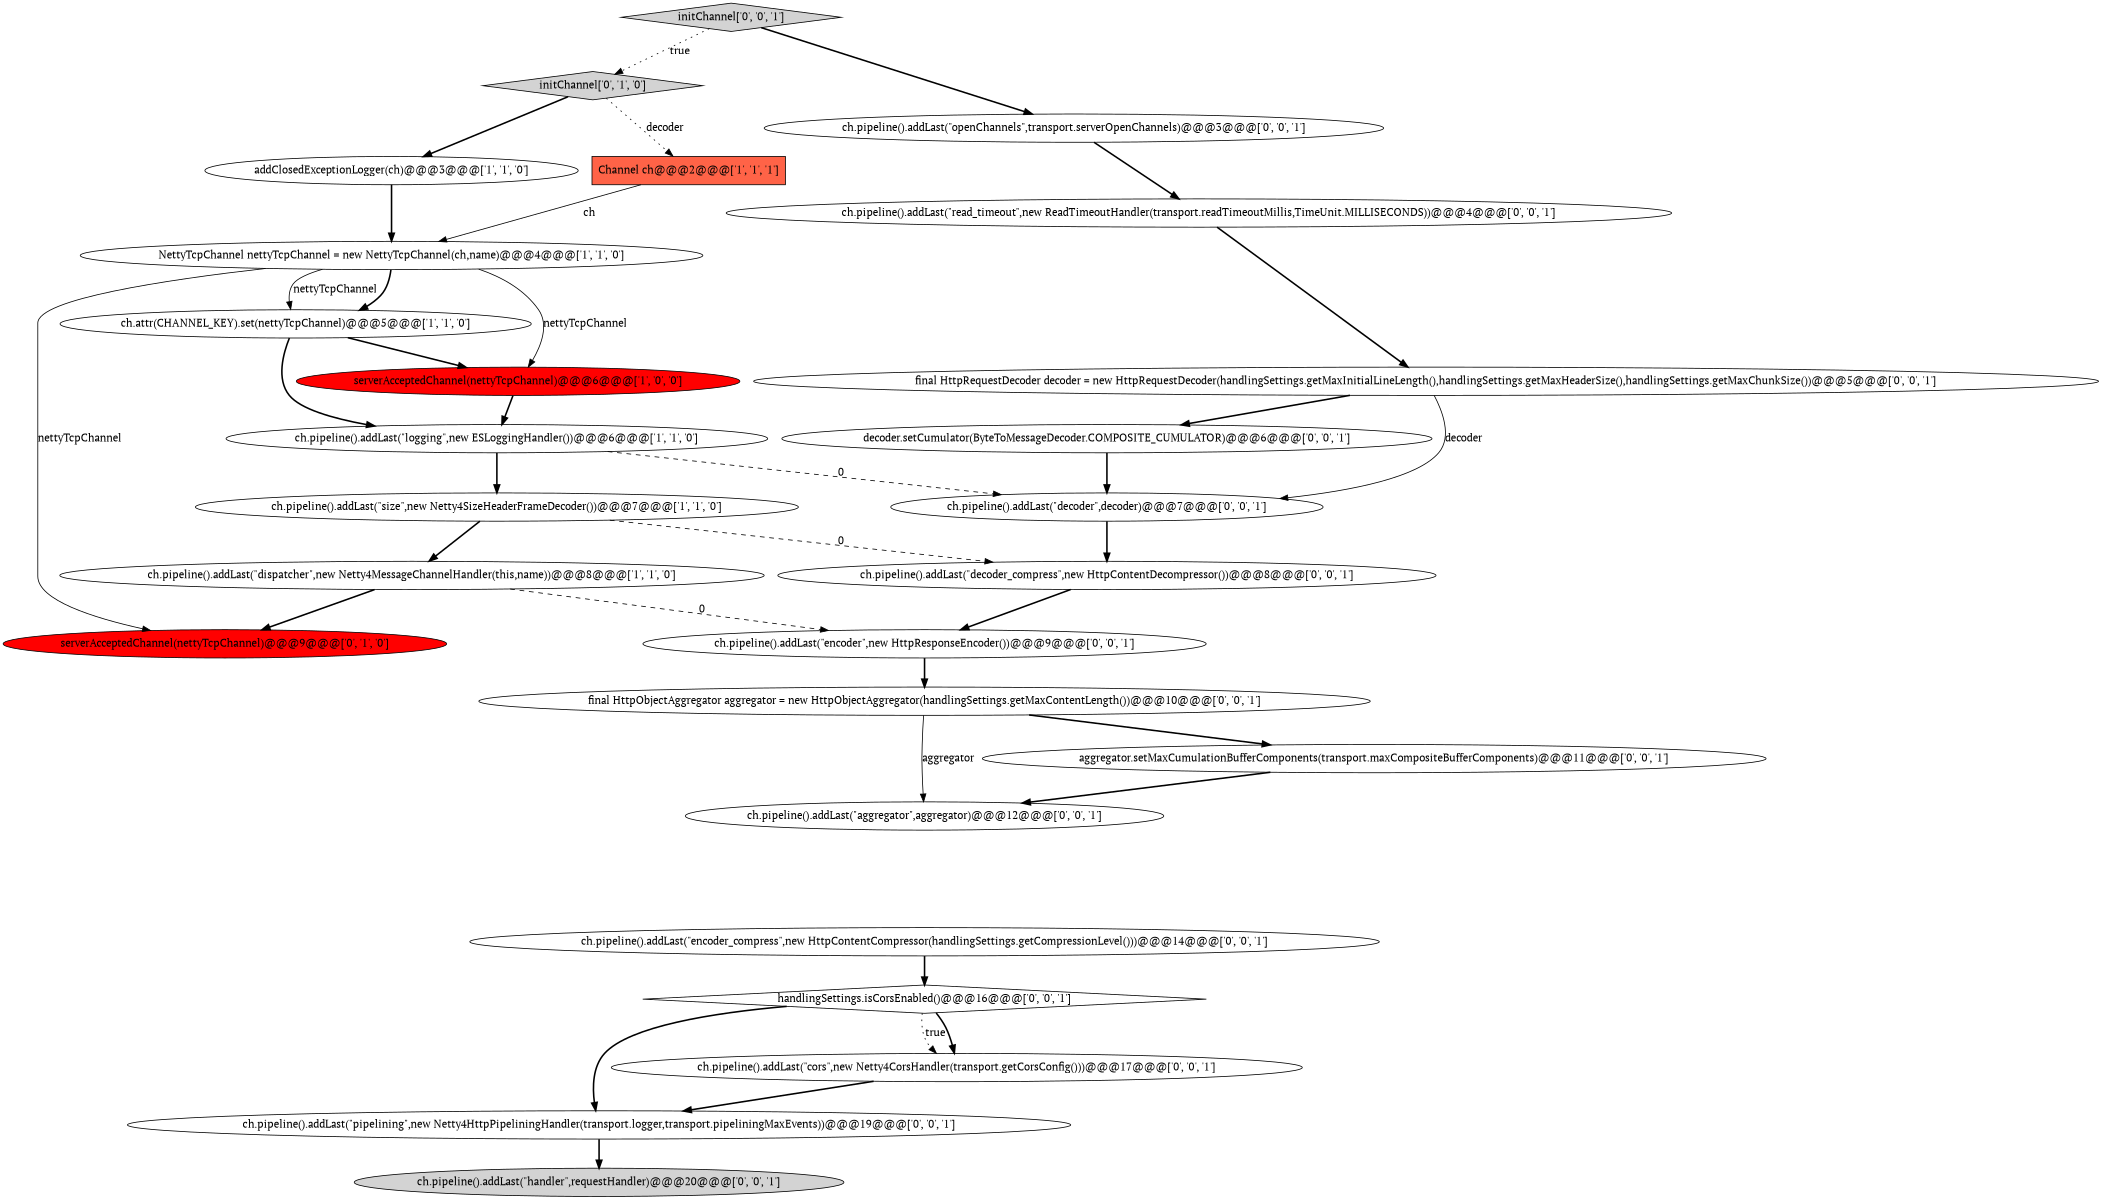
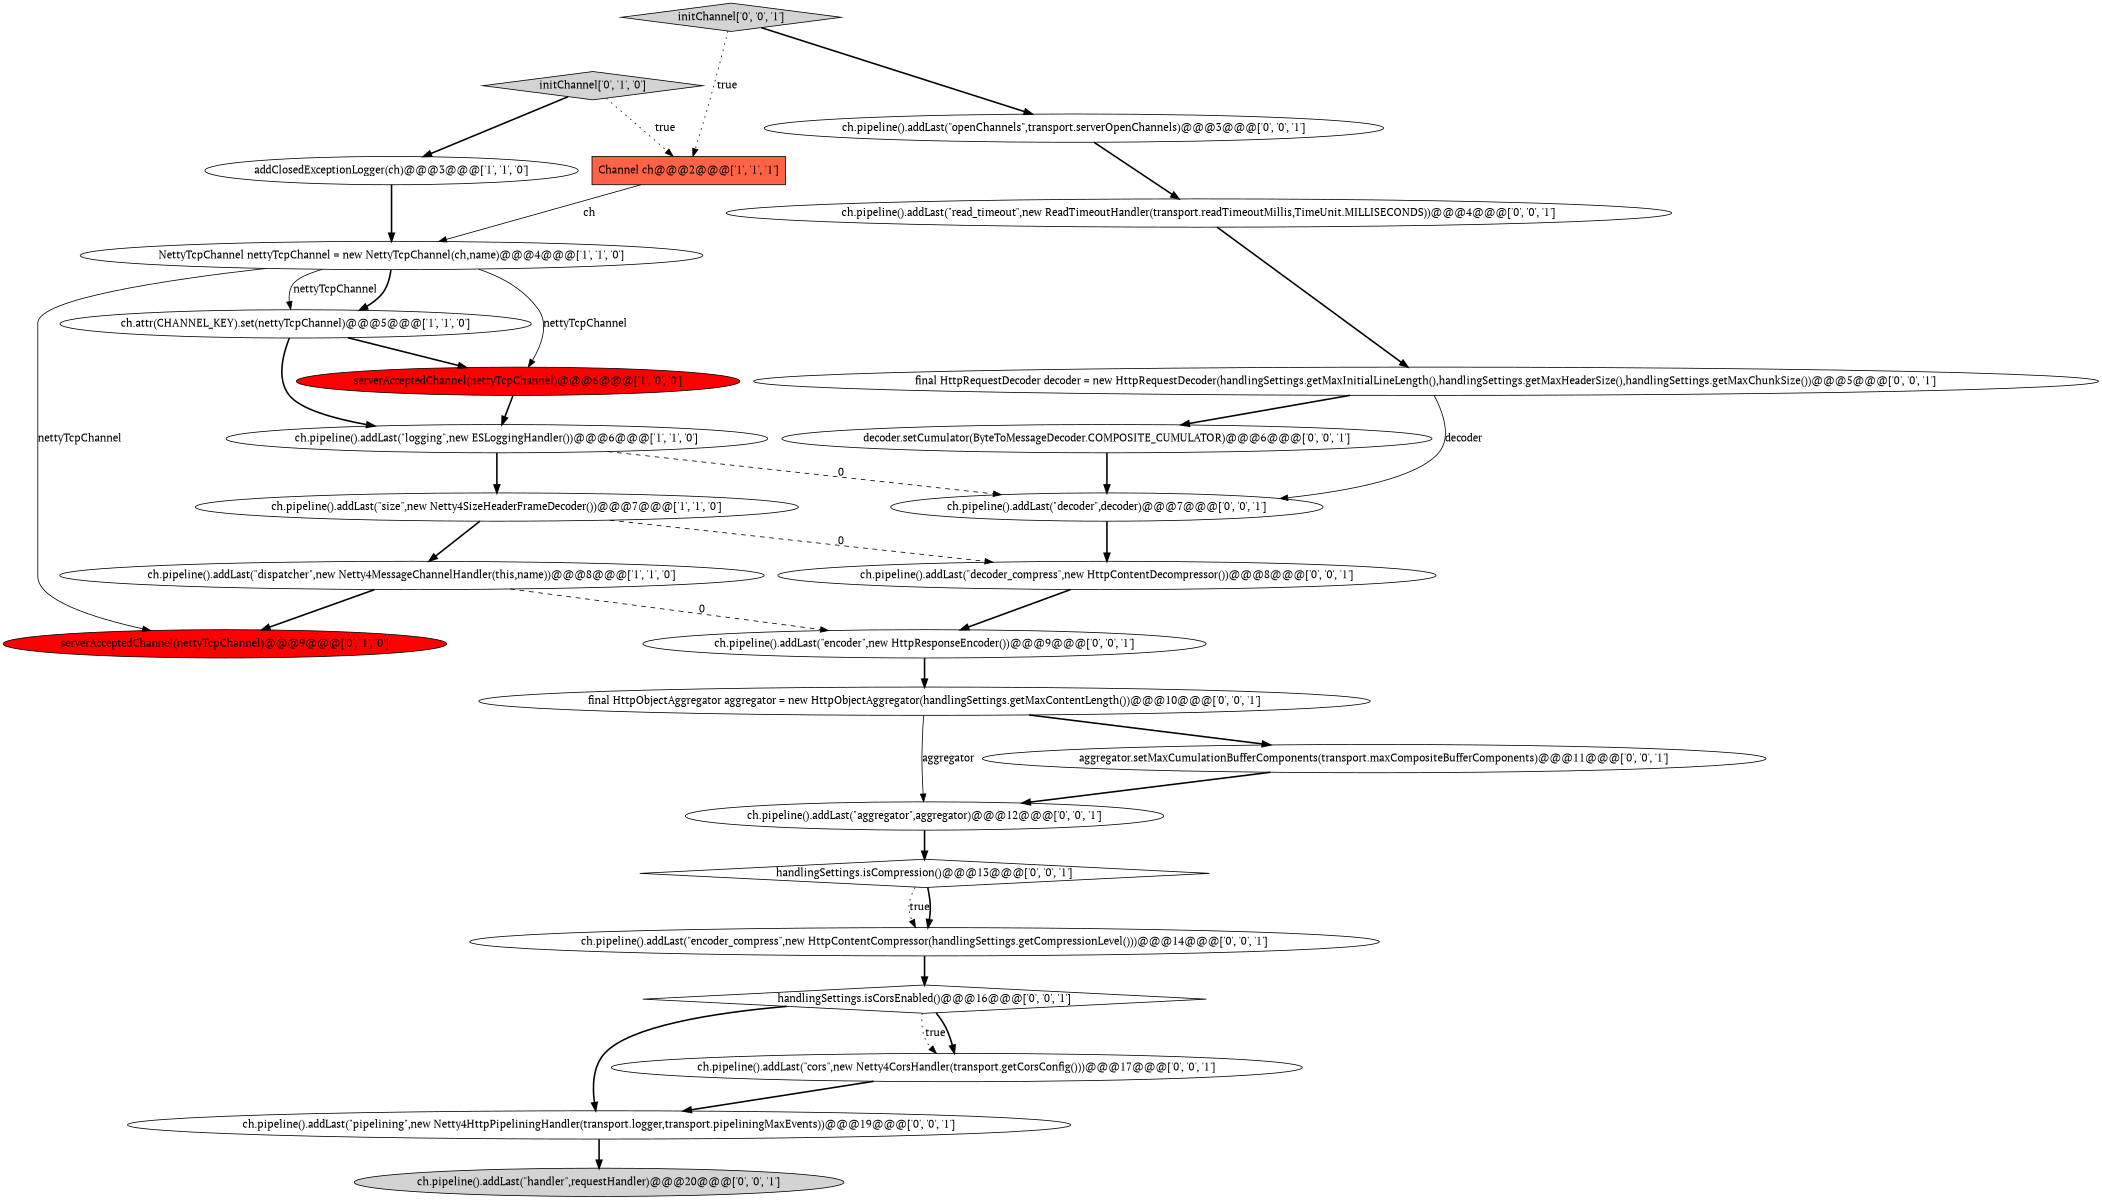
(666, 50) -> (713, 90)
(665, 128) -> (665, 128)
none -> (925, 873)
